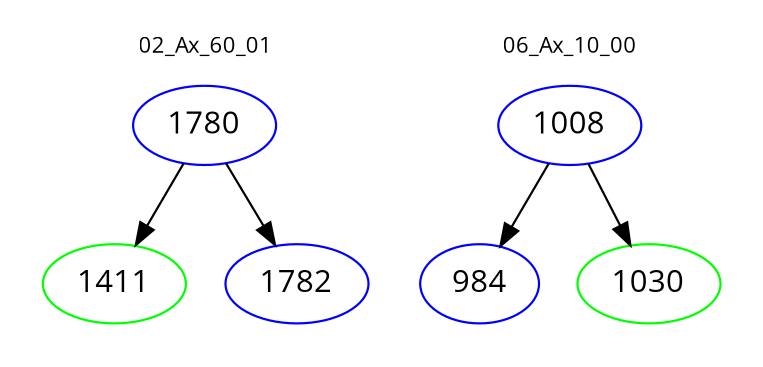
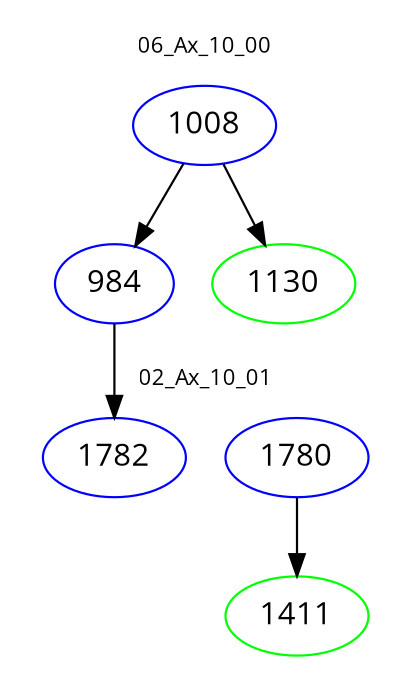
(206, 47) -> (206, 380)
(245, 195) -> (114, 372)
(649, 284) -> (284, 284)
